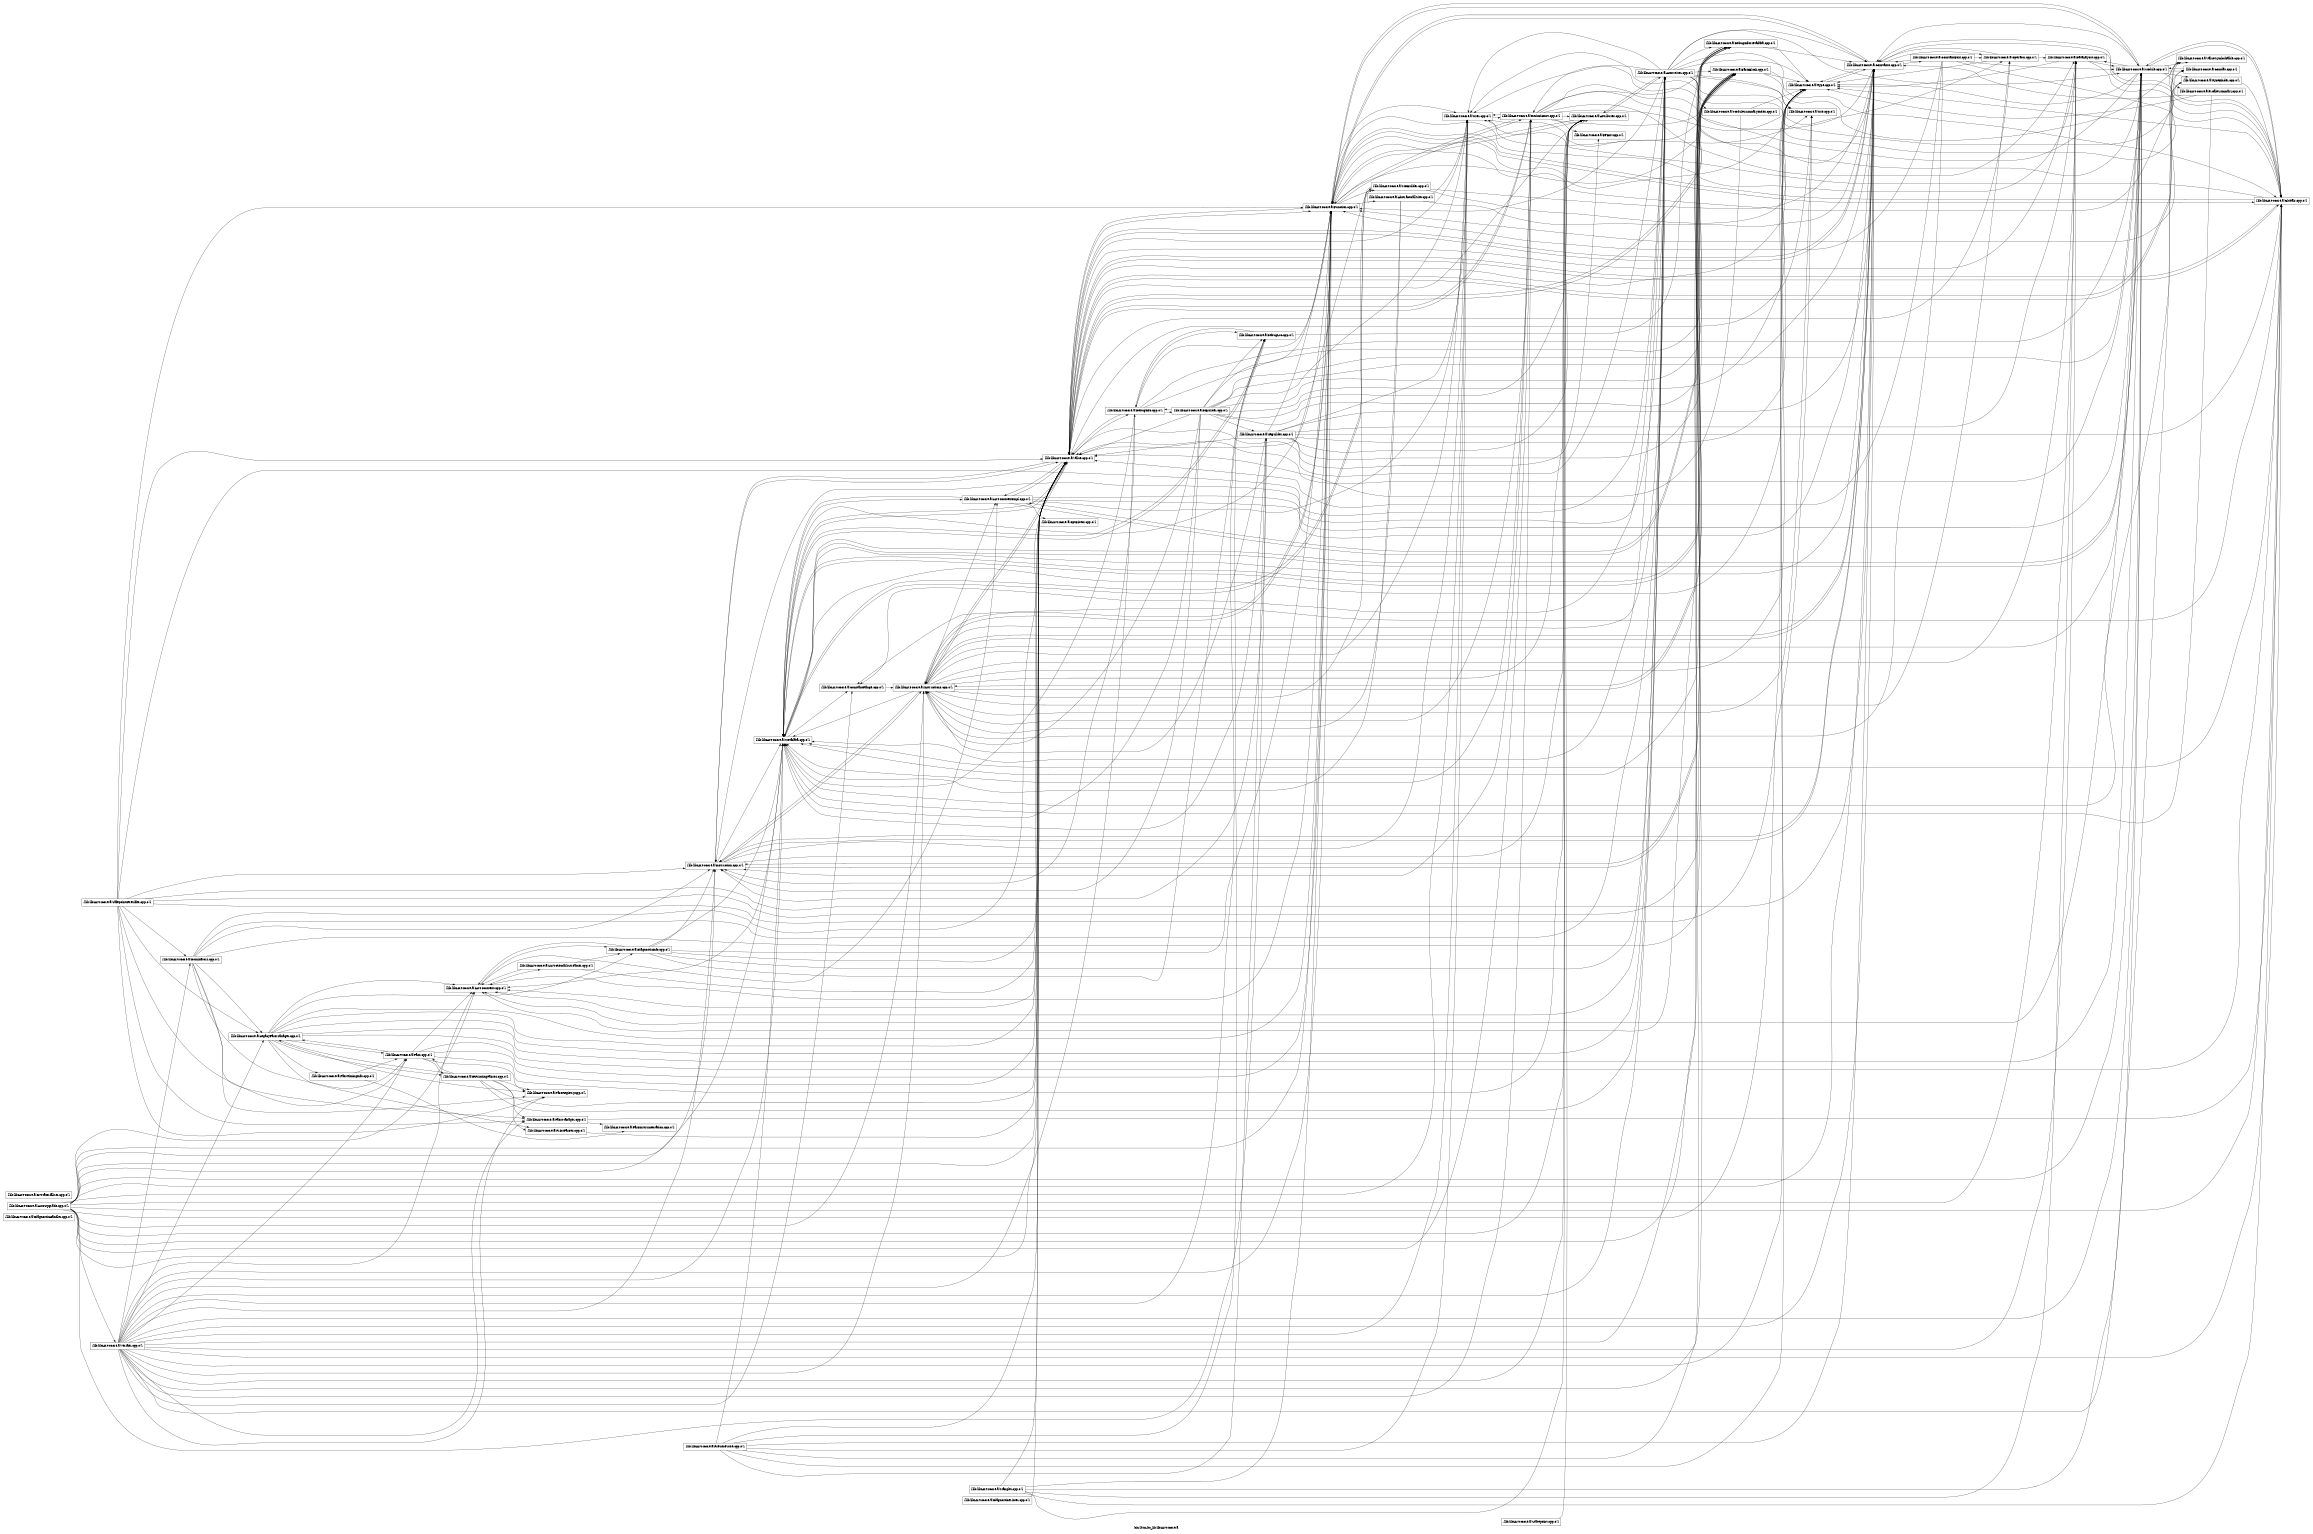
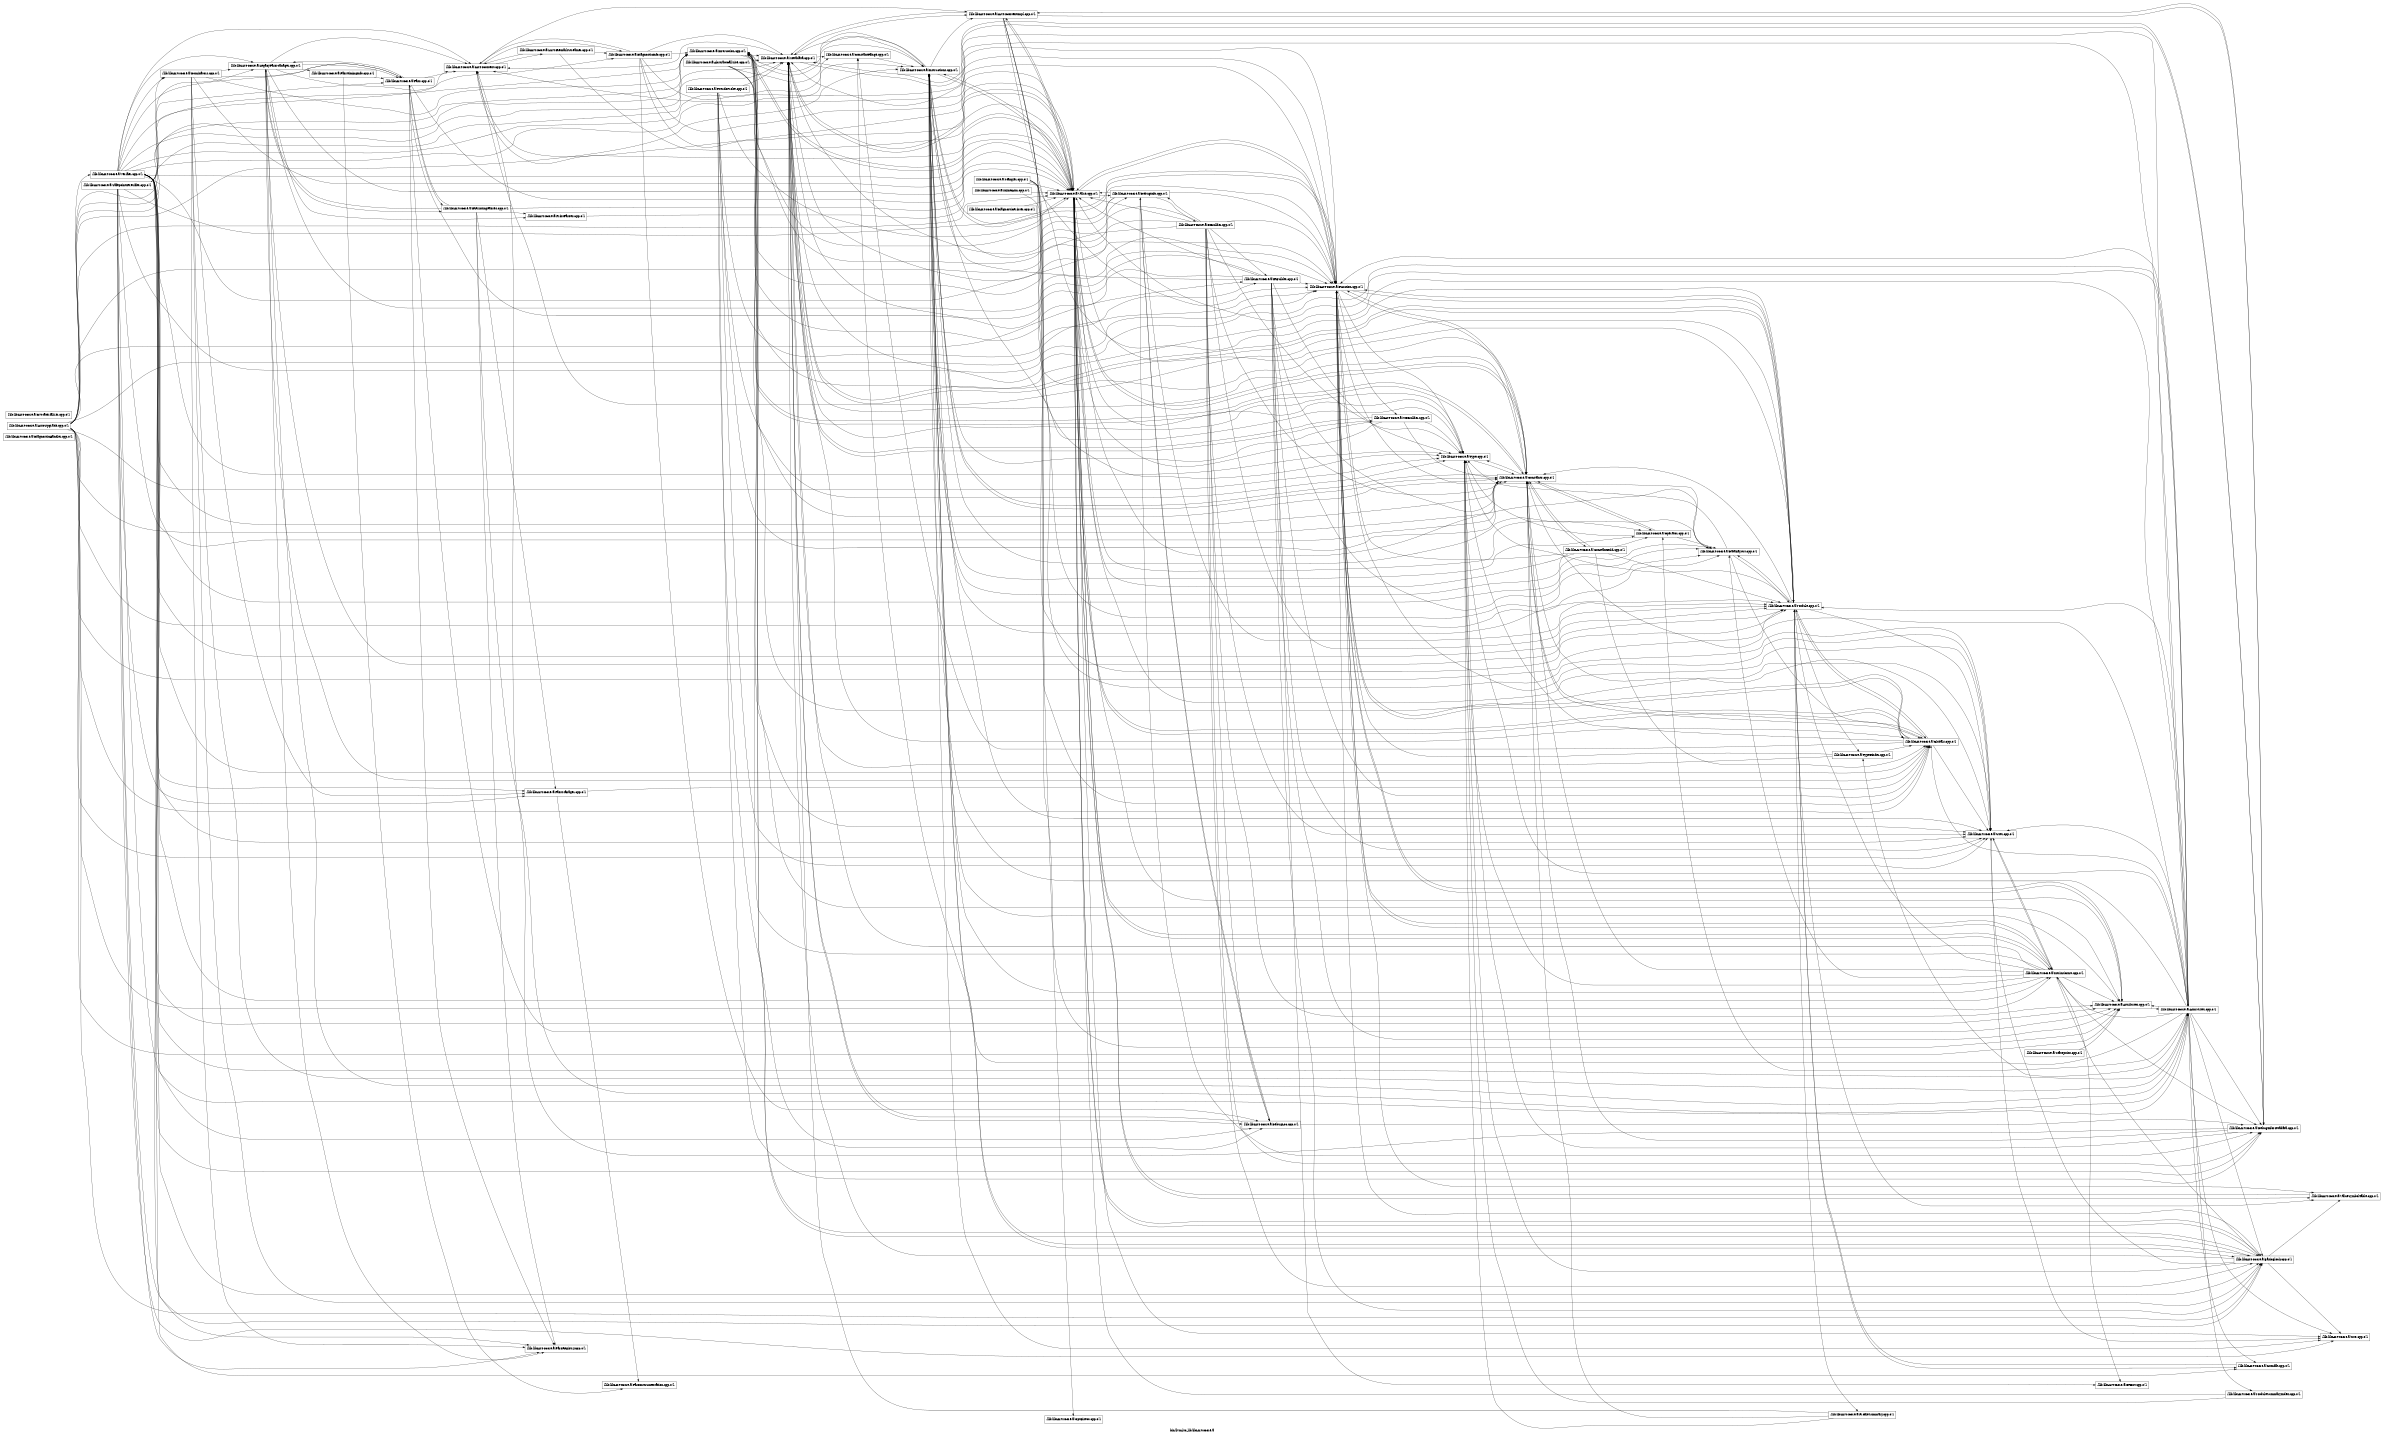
none -> (1002, 191)
(1367, 202) -> (1012, 237)
